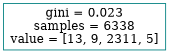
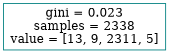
(85, 27) -> (85, 27)
